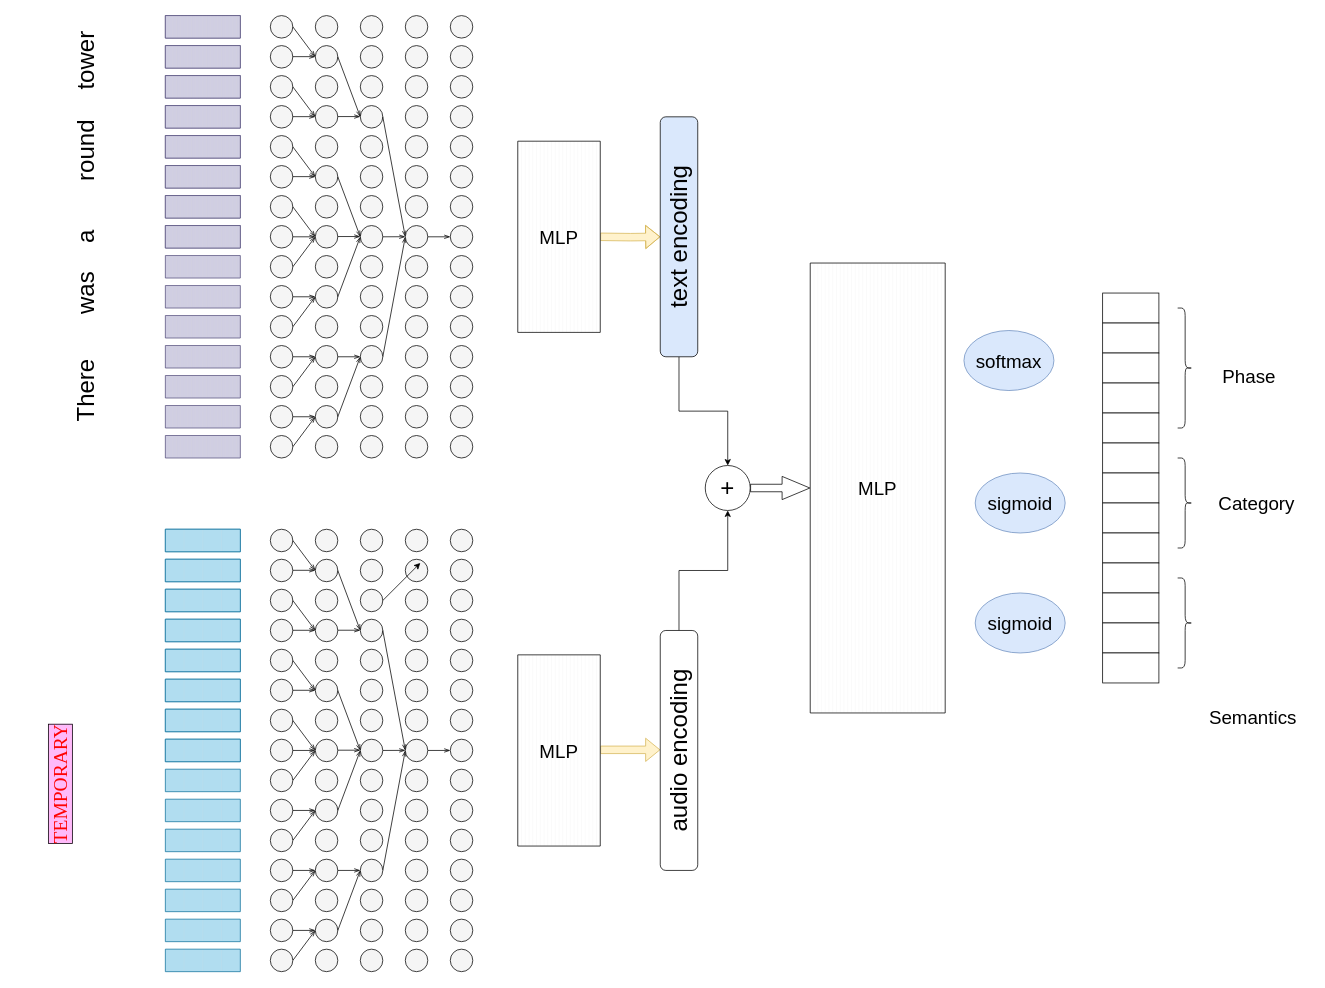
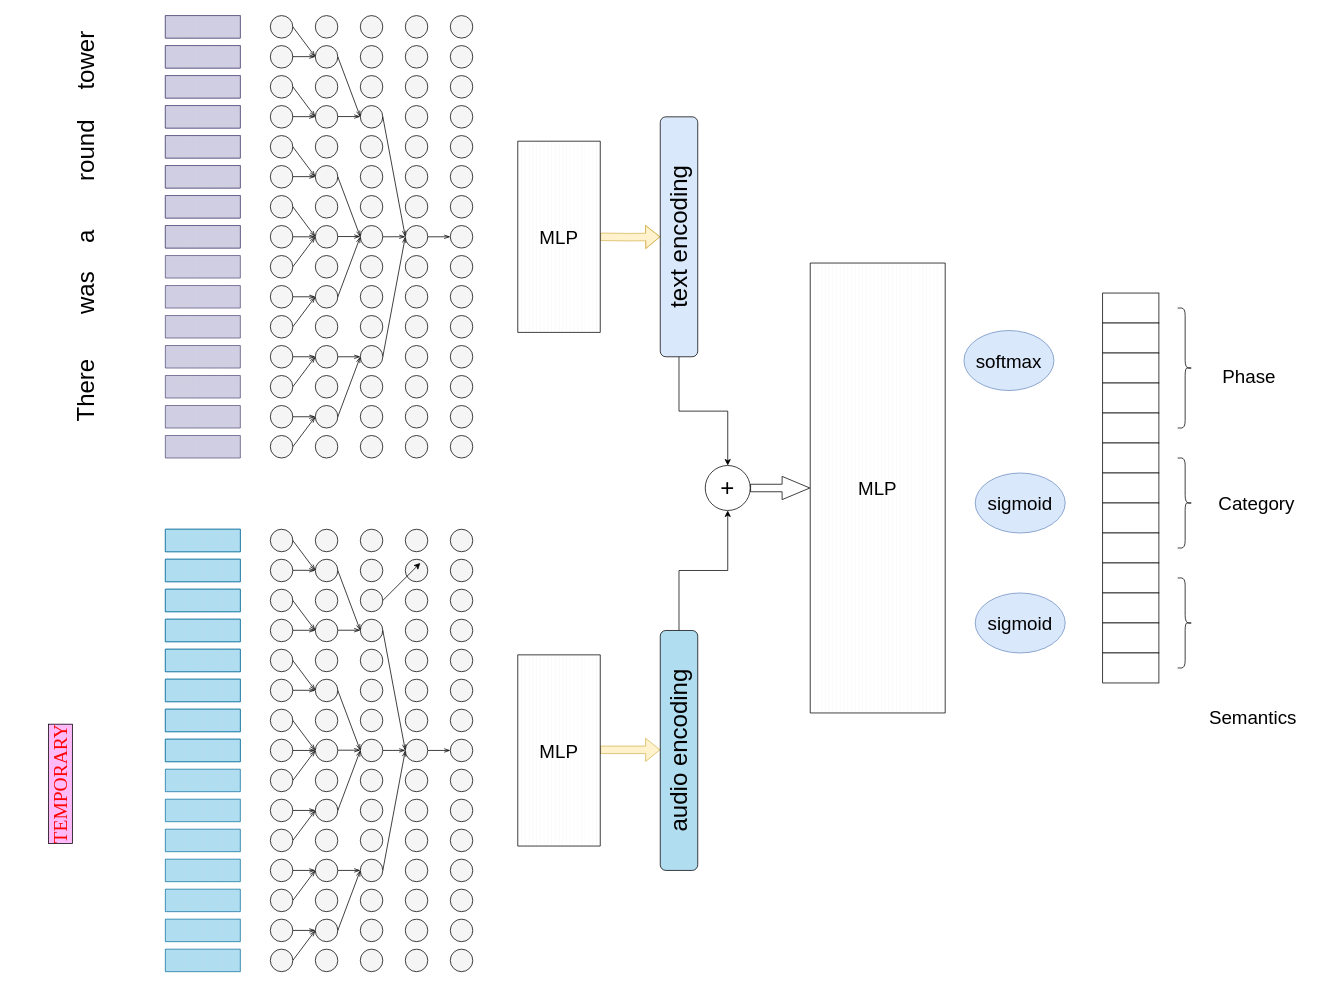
(679, 750) -> (679, 750)
